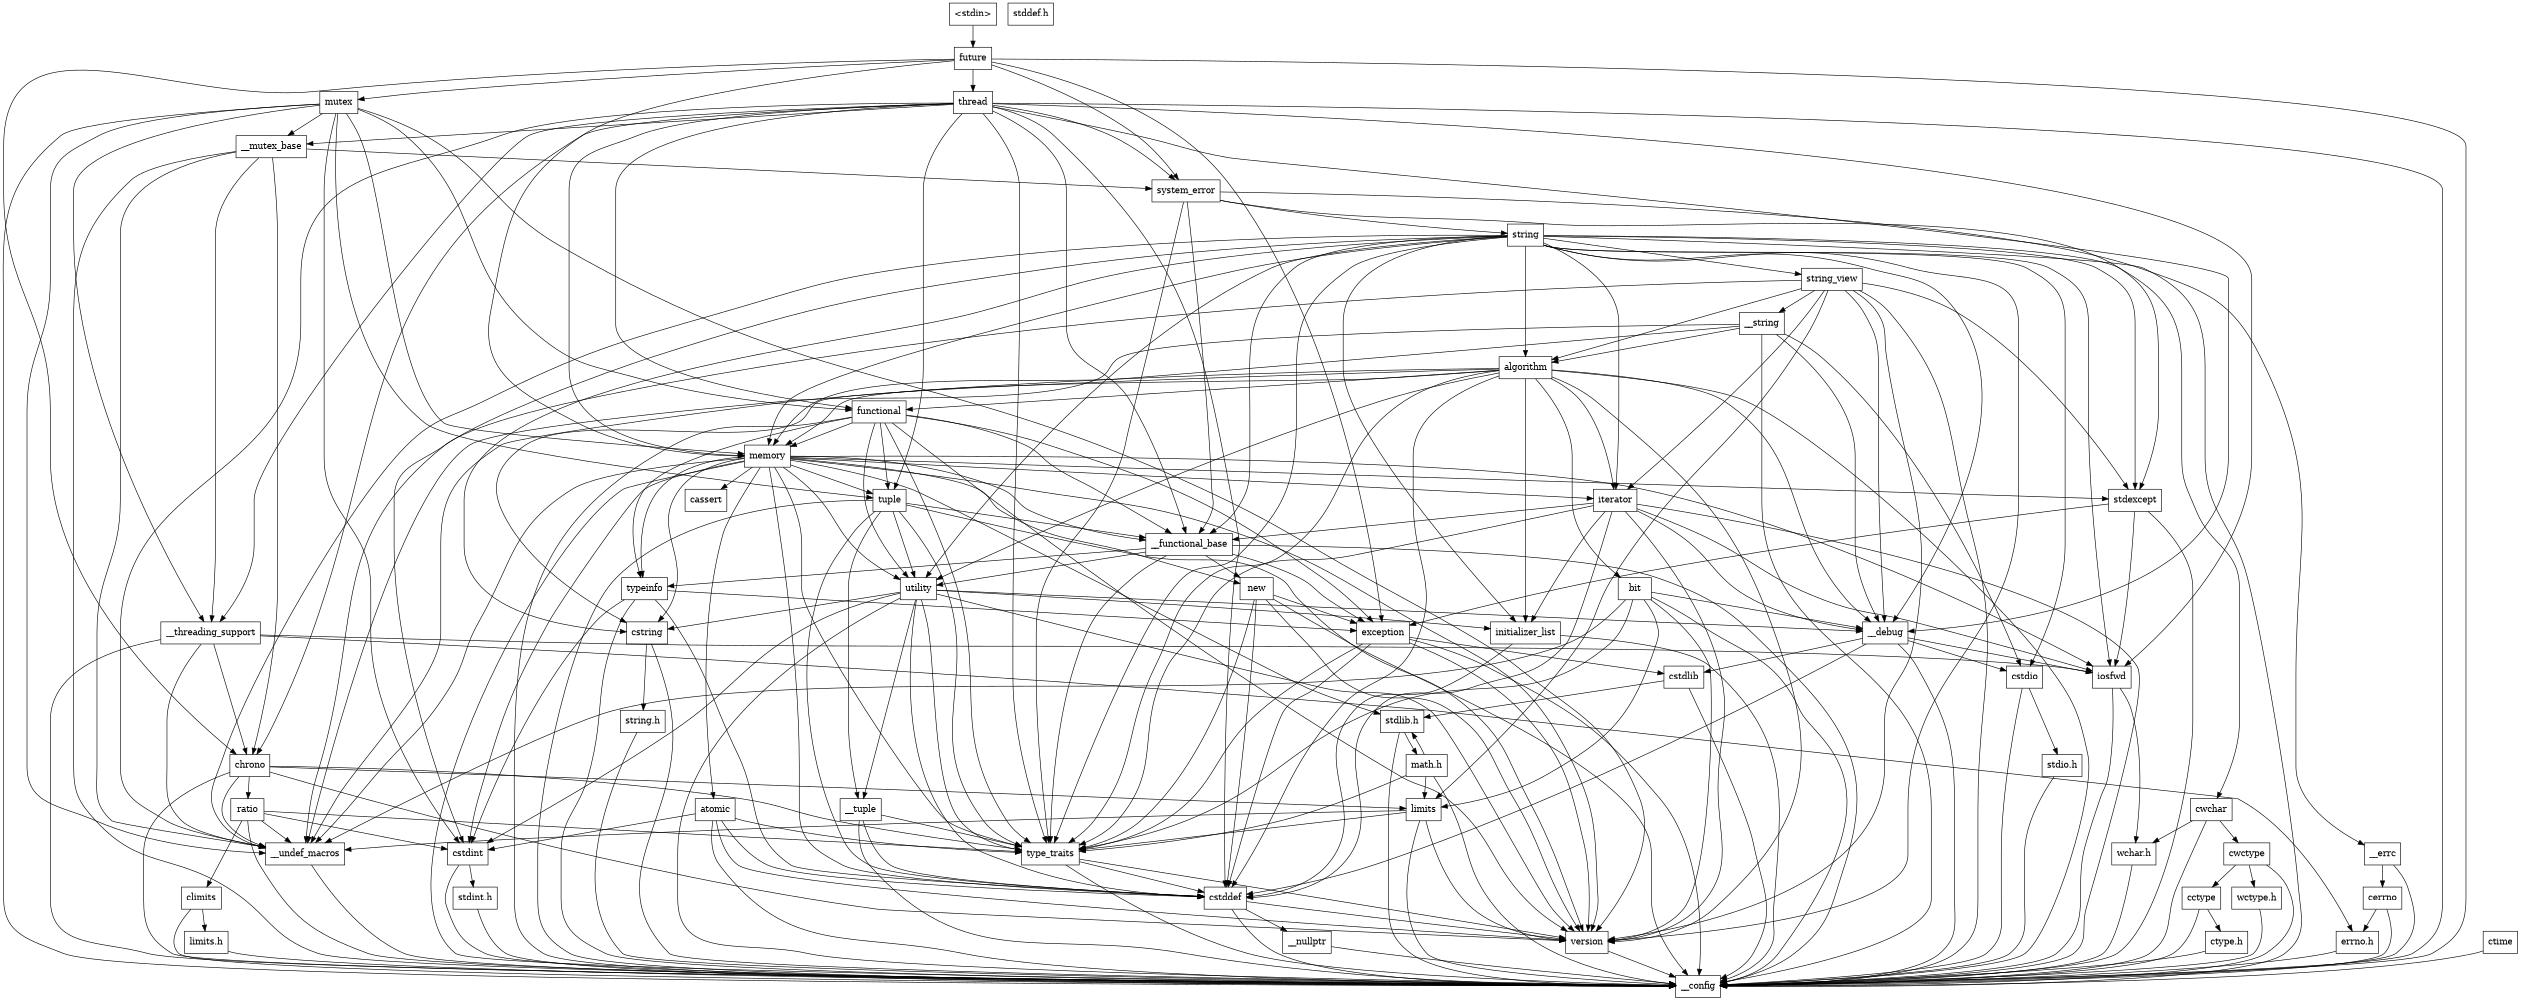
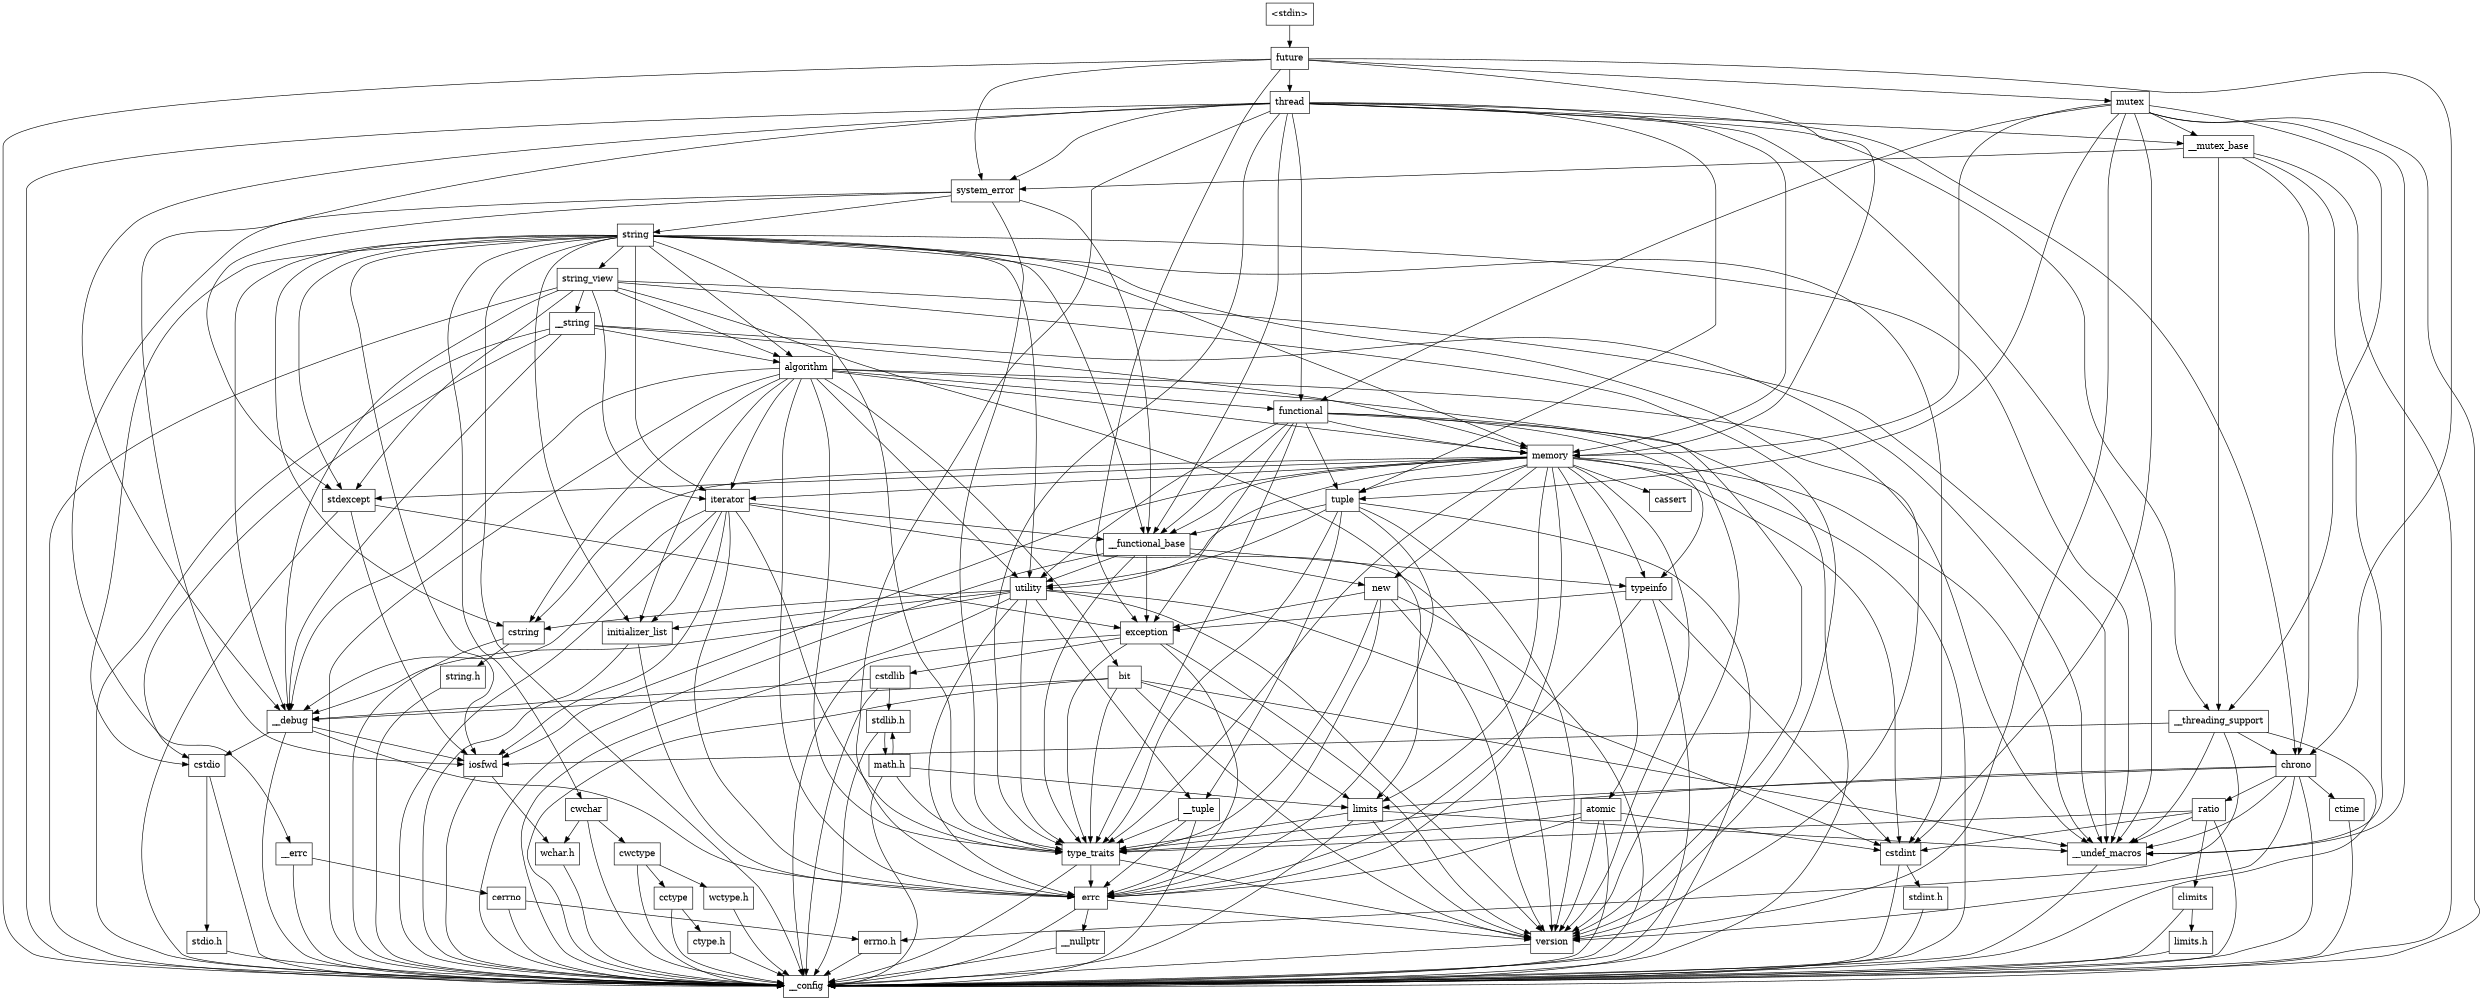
(1031, 14) -> none
(1086, 576) -> (1528, 664)
(1771, 658) -> (594, 699)
none -> (2319, 786)
(1225, 898) -> (1091, 898)
